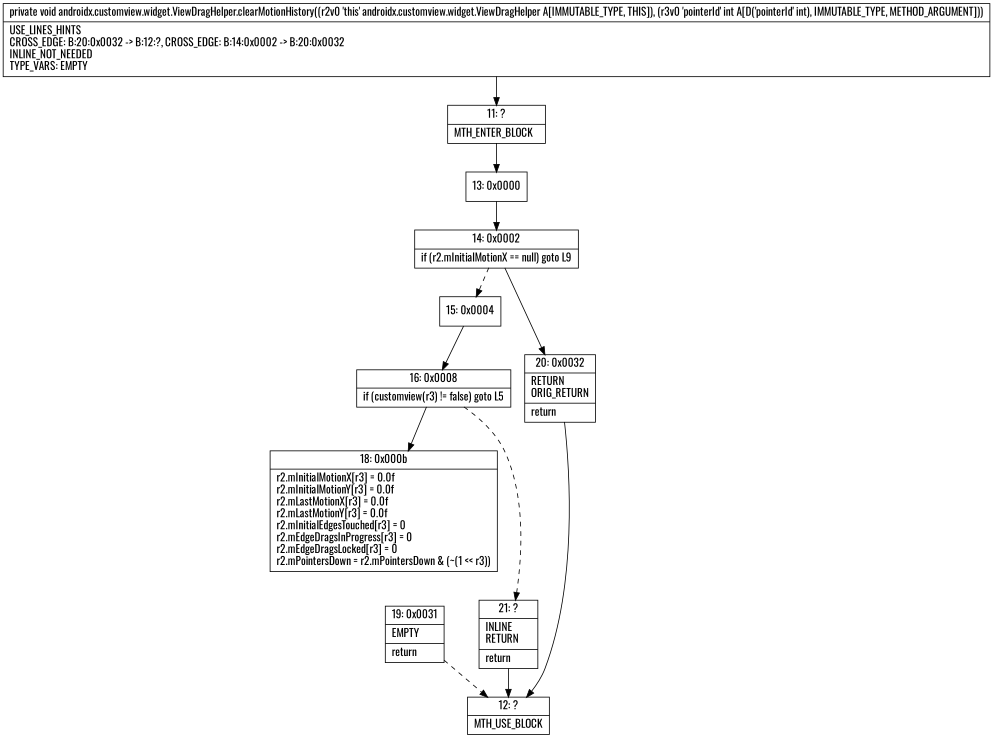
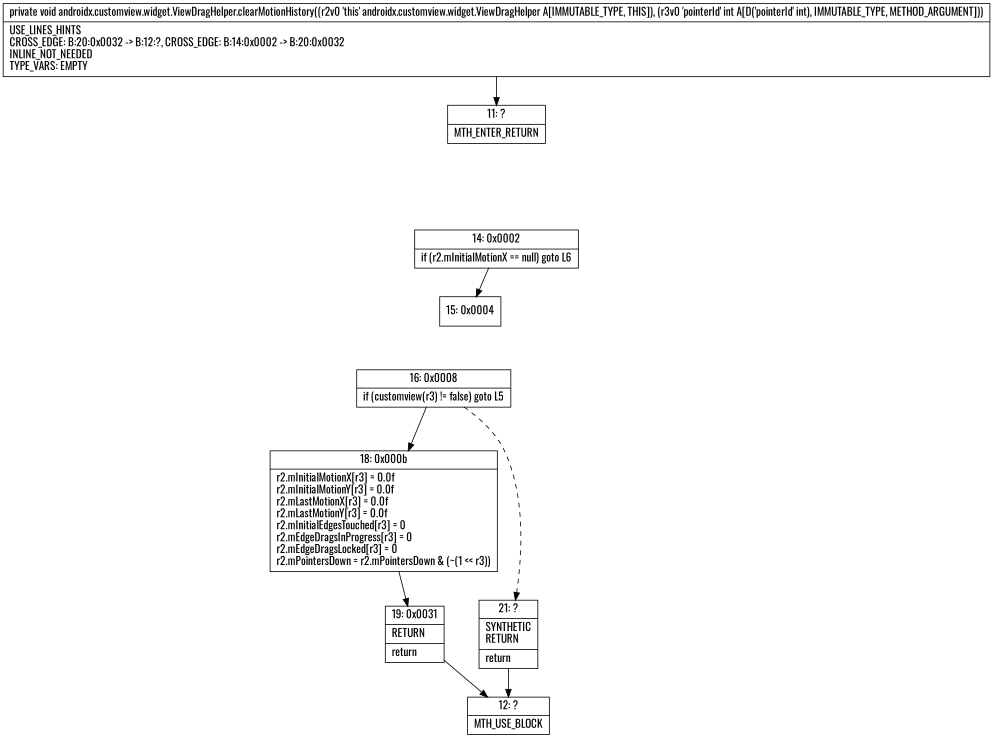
(494, 133) -> (497, 133)
(497, 187) -> none
(497, 258) -> (497, 258)
(484, 279) -> (484, 279)
(455, 344) -> none
(560, 388) -> none
none -> (402, 585)
(499, 628) -> (508, 628)
(406, 634) -> (409, 634)
(463, 676) -> (463, 676)
